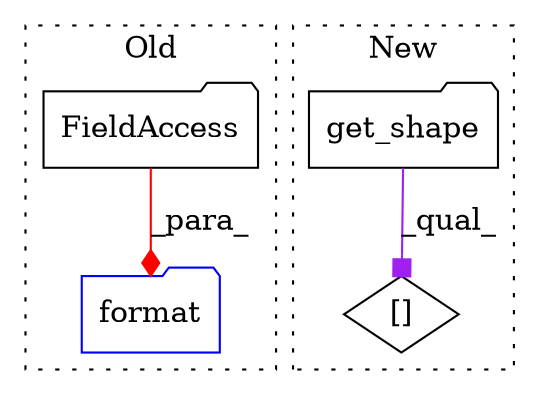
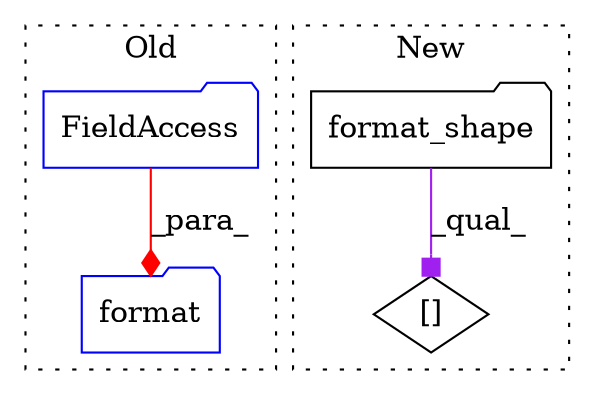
(151, 130) -> (151, 130)
(403, 130) -> (431, 130)
